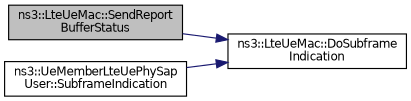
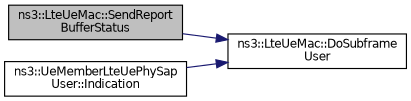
(317, 51) -> (317, 51)
(96, 79) -> (96, 79)
